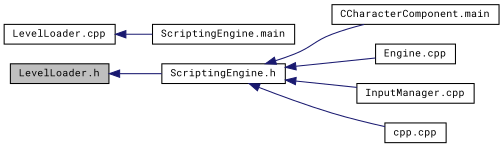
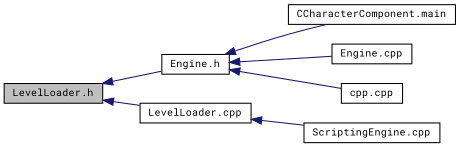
(224, 34) -> (372, 133)
(224, 74) -> (196, 64)
(416, 93) -> none
none -> (127, 104)
